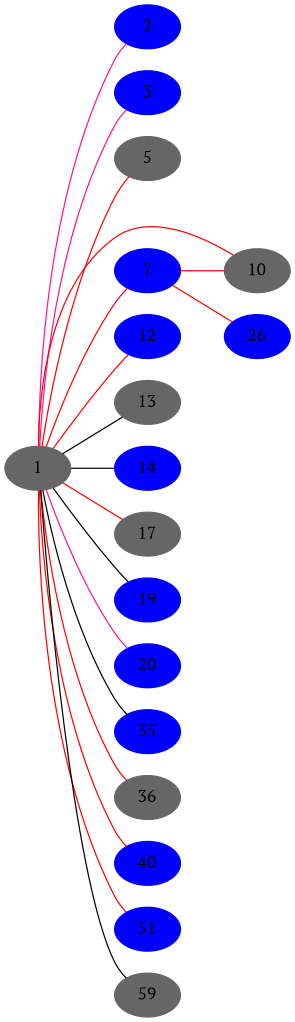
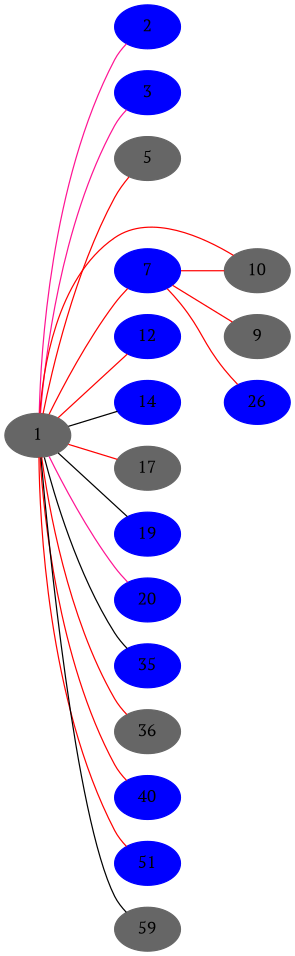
none -> (257, 337)
(148, 402) -> none
